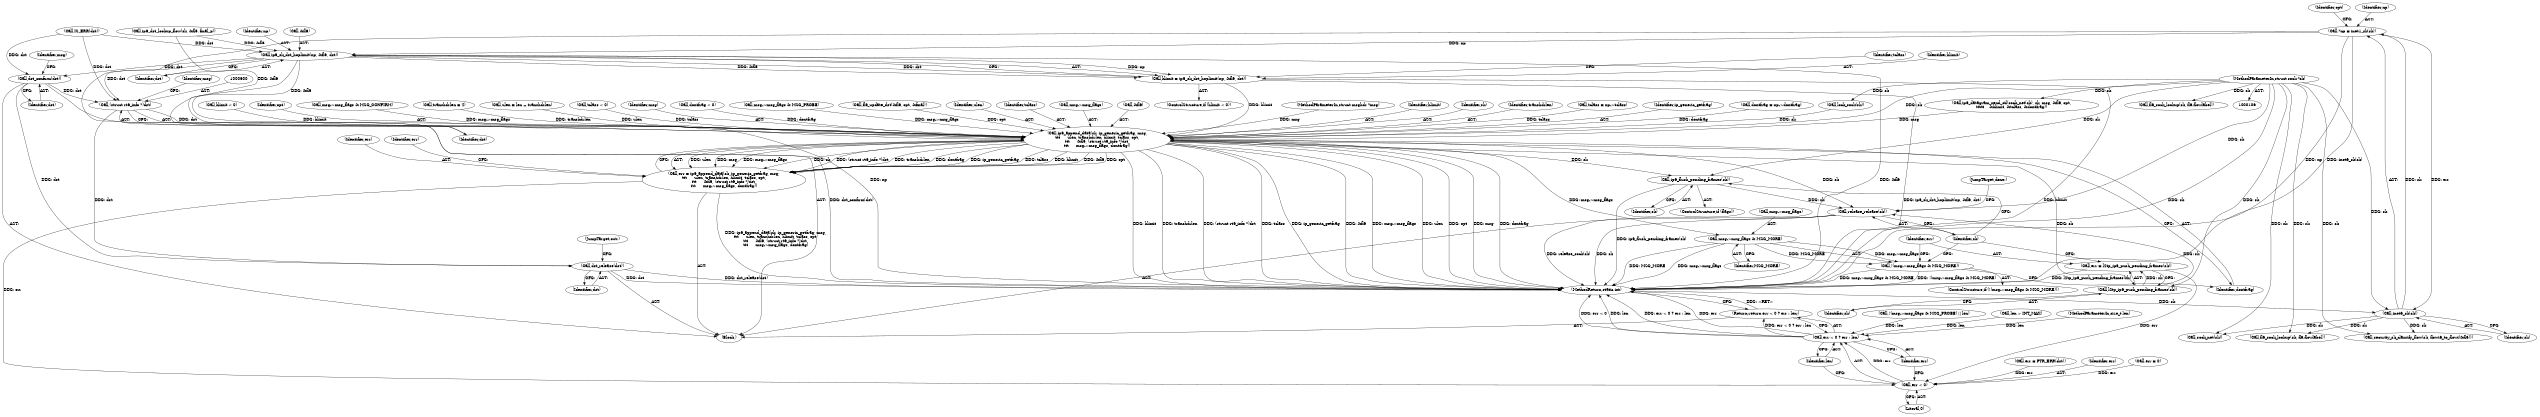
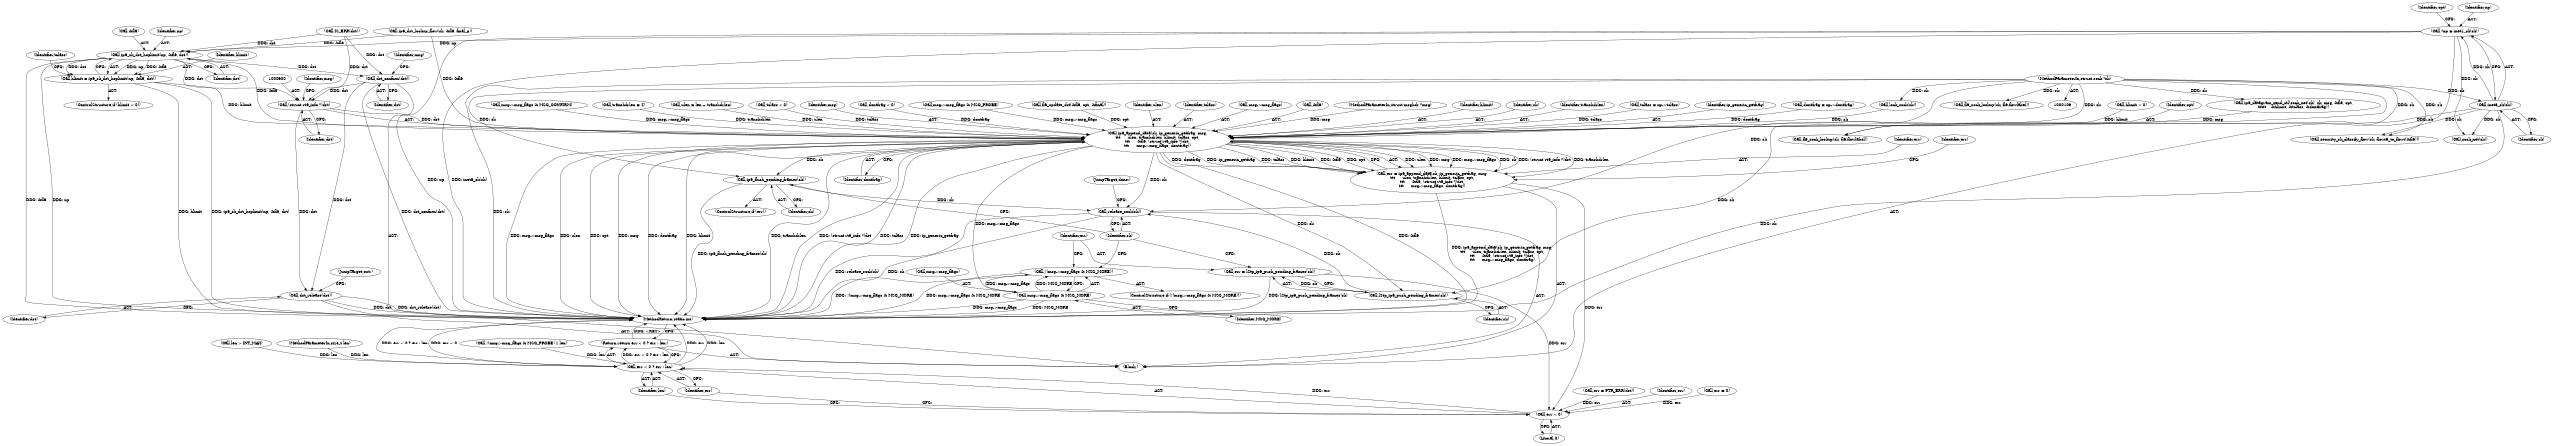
(2440, 180) -> (2497, 67)
(1707, 212) -> (740, 212)
(1862, 212) -> (1119, 212)
(2272, 218) -> (2461, 86)
(2086, 285) -> (1073, 284)
(1965, 298) -> (1627, 264)
(1824, 350) -> (647, 379)
